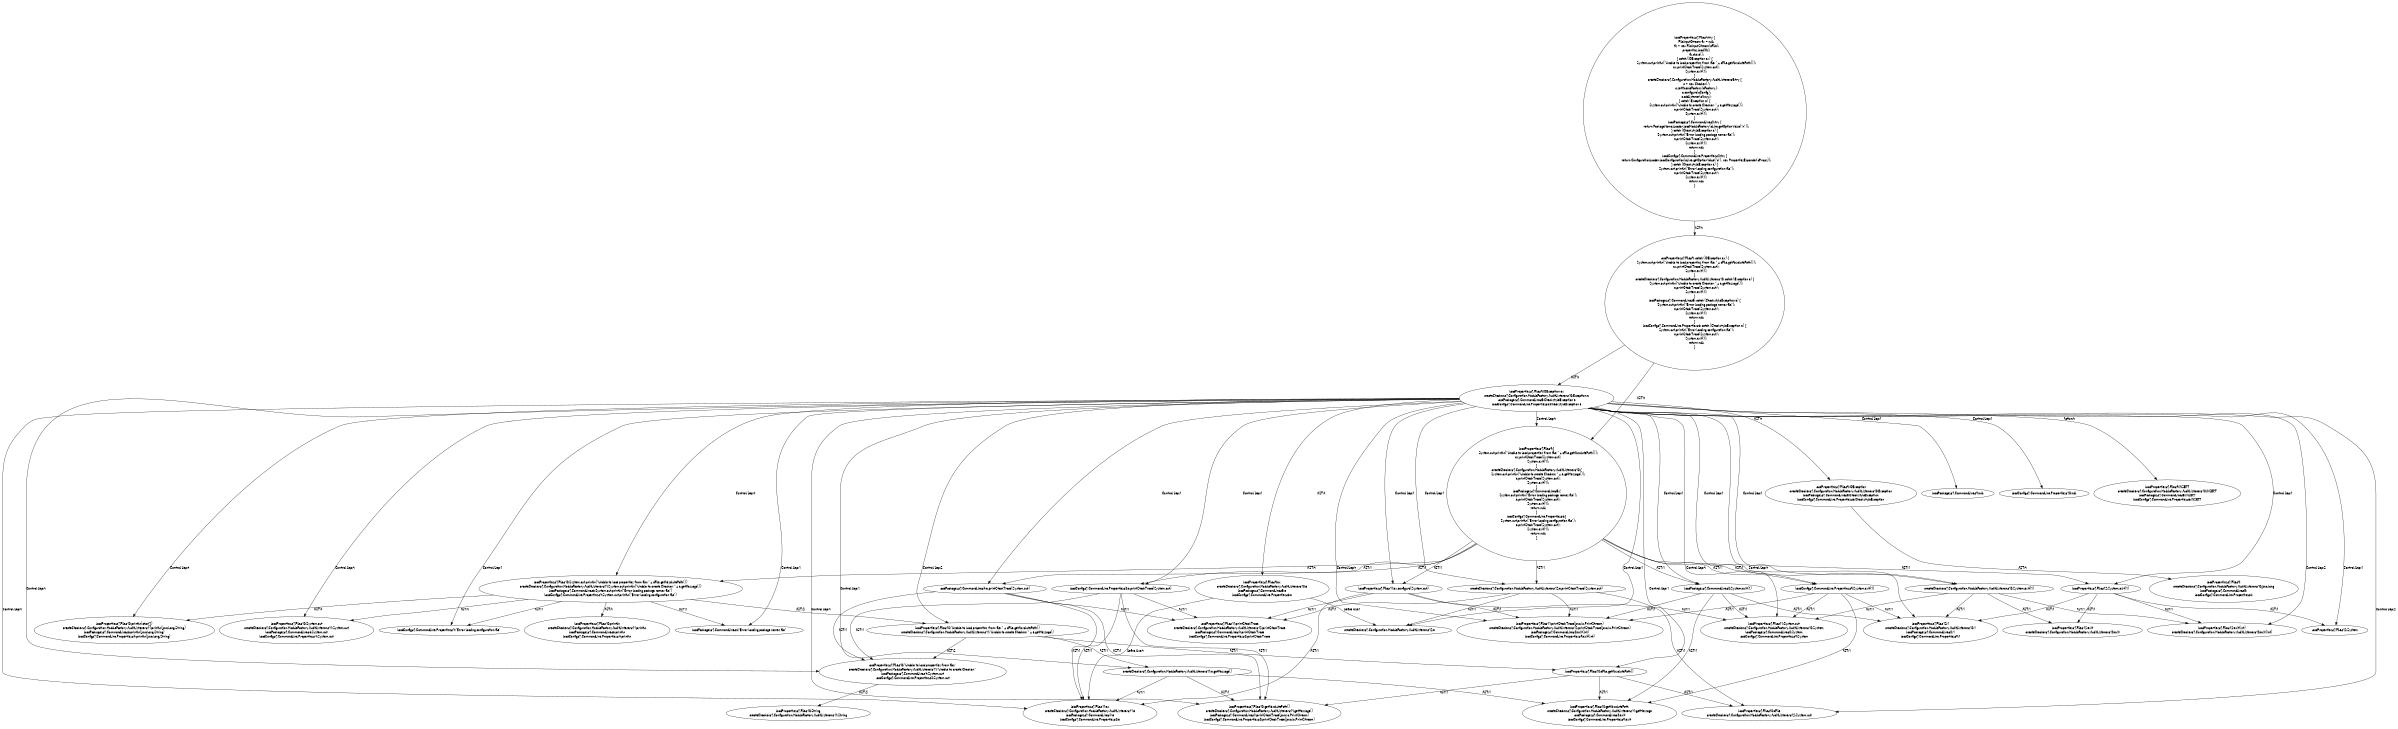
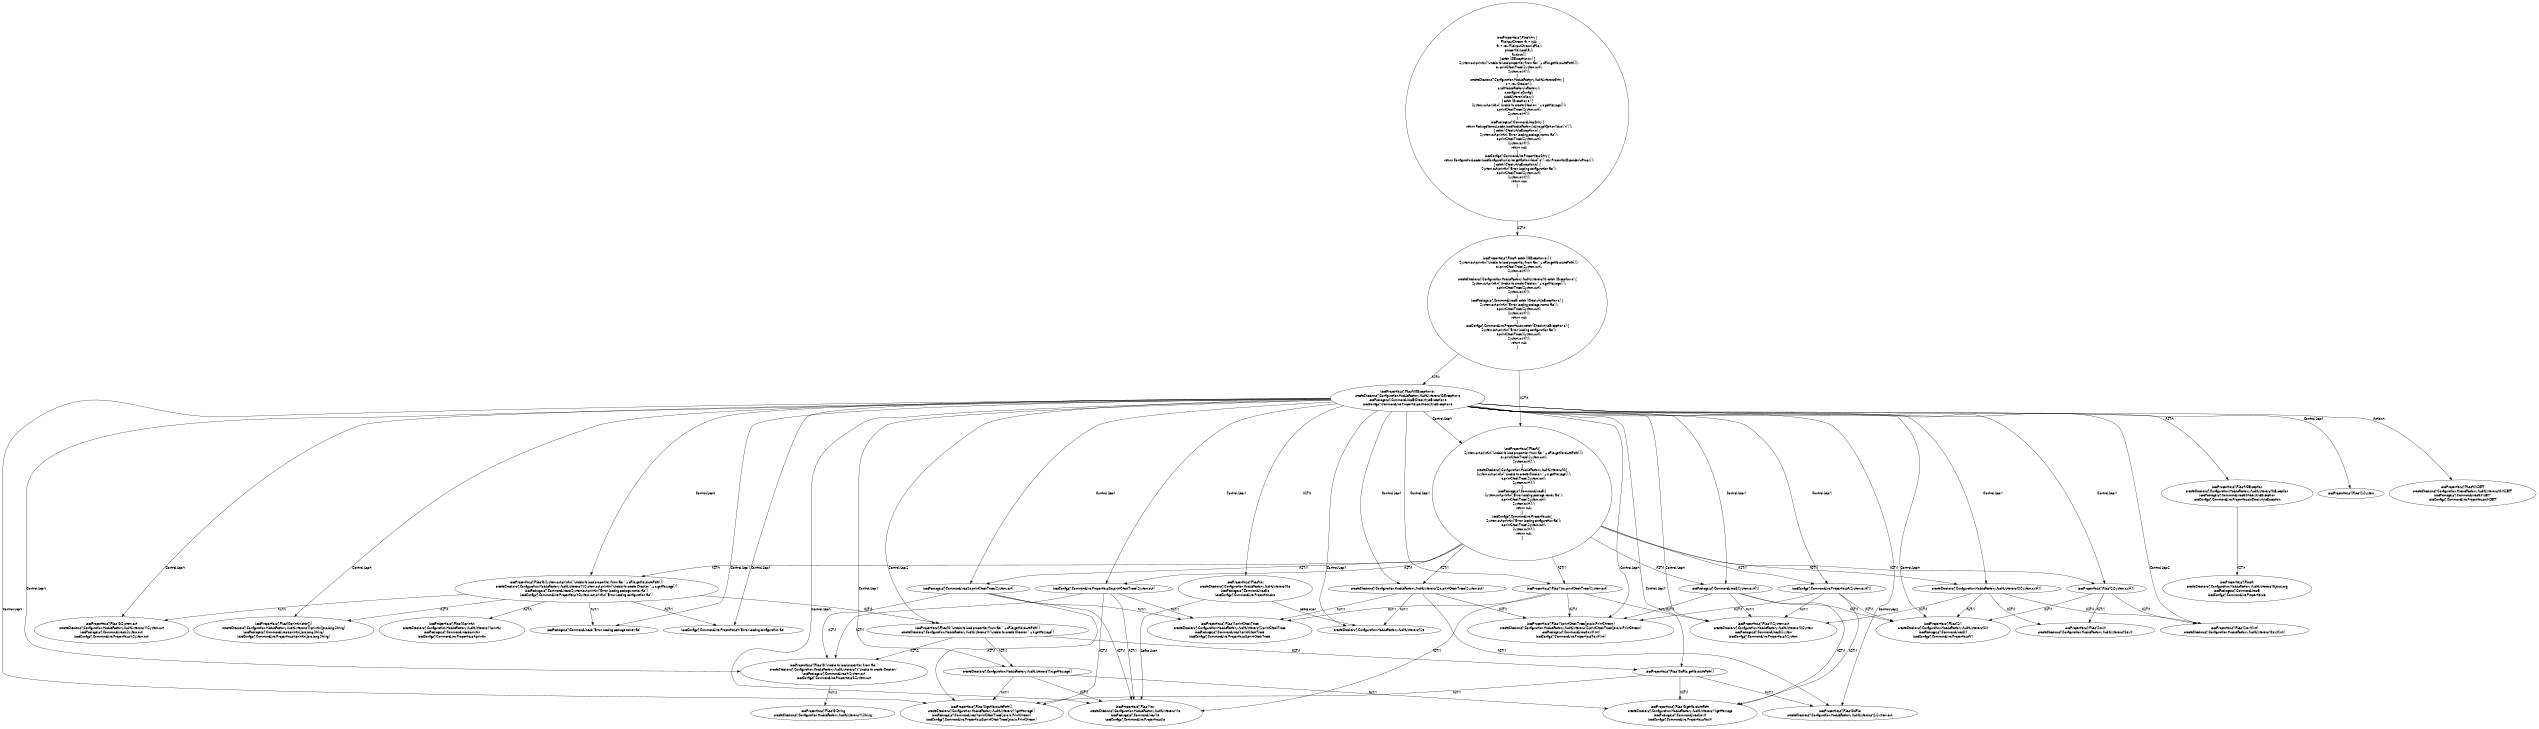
(1958, 493) -> none
(2044, 493) -> none
(985, 589) -> (968, 589)
(1394, 589) -> (1567, 589)
(2218, 609) -> none
